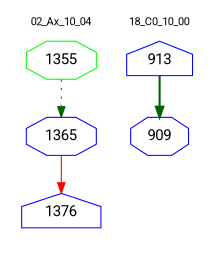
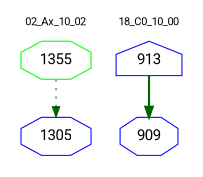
(61, 23) -> (56, 23)
(61, 136) -> (56, 136)
(61, 212) -> none
